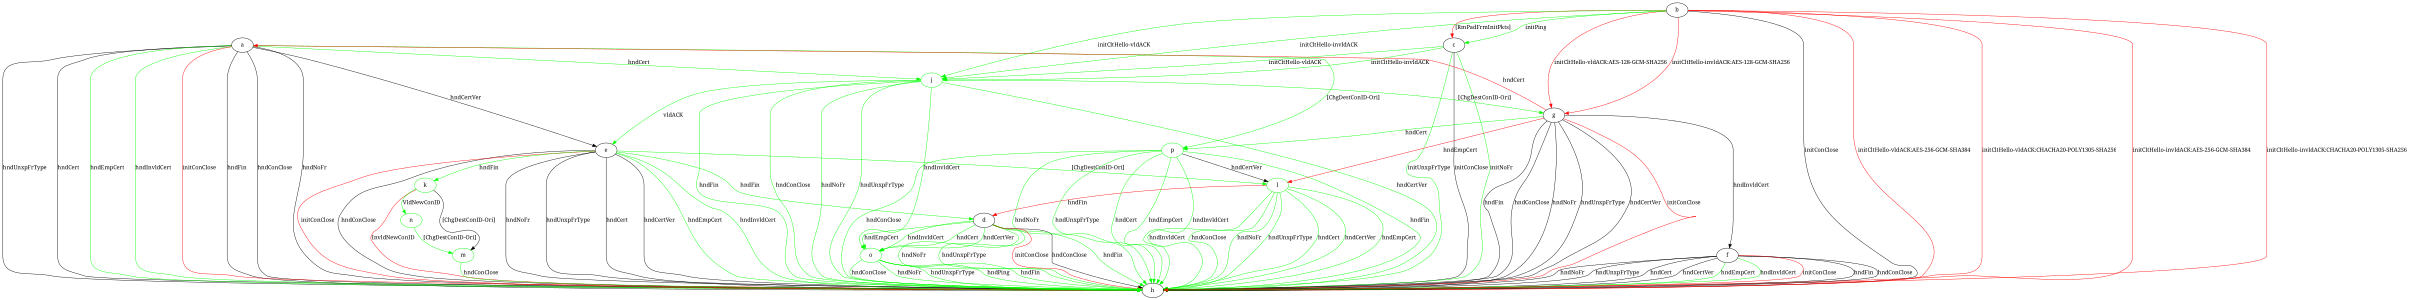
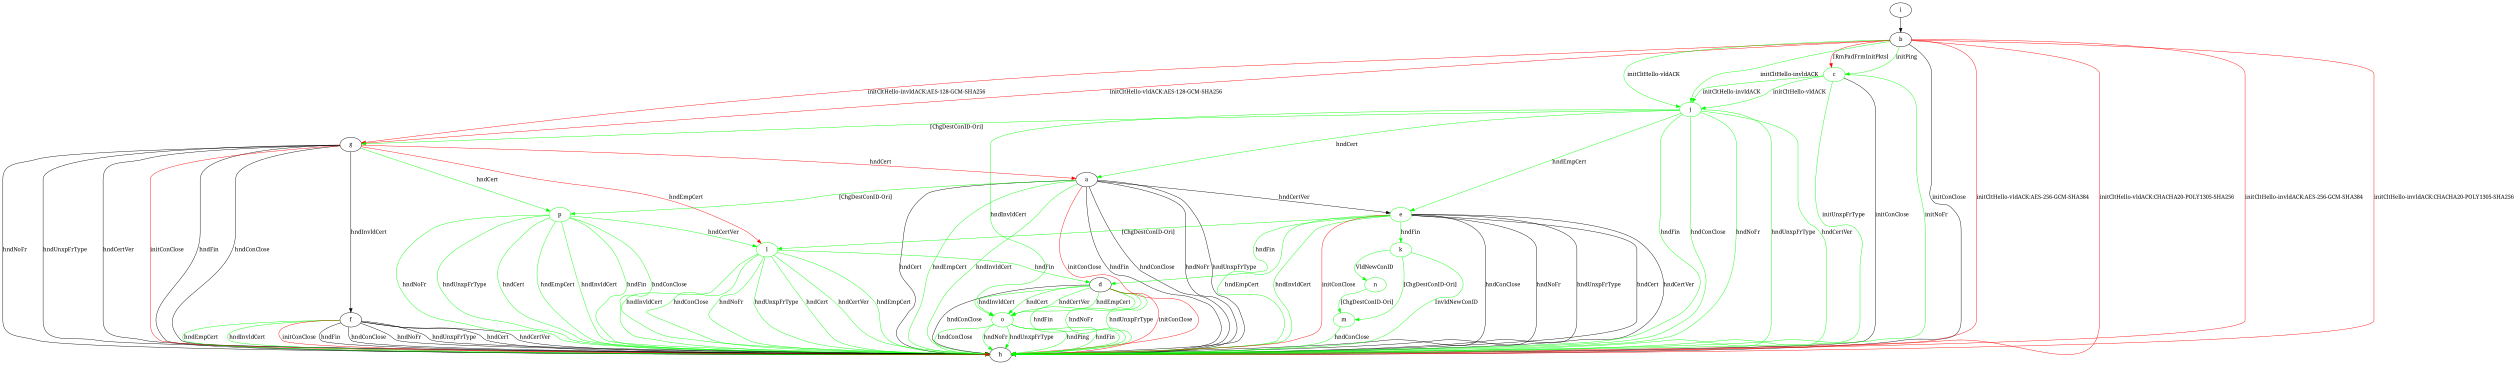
none -> (1901, 10)
(1454, 45) -> (1834, 75)
(585, 63) -> (1389, 131)
(674, 115) -> (1570, 162)
(606, 150) -> (1401, 215)
(1223, 167) -> (662, 227)
(1131, 192) -> (933, 257)
(447, 231) -> (1398, 301)
(714, 287) -> (1386, 334)
